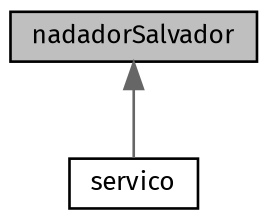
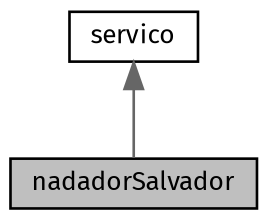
(134, 124) -> (134, 124)
